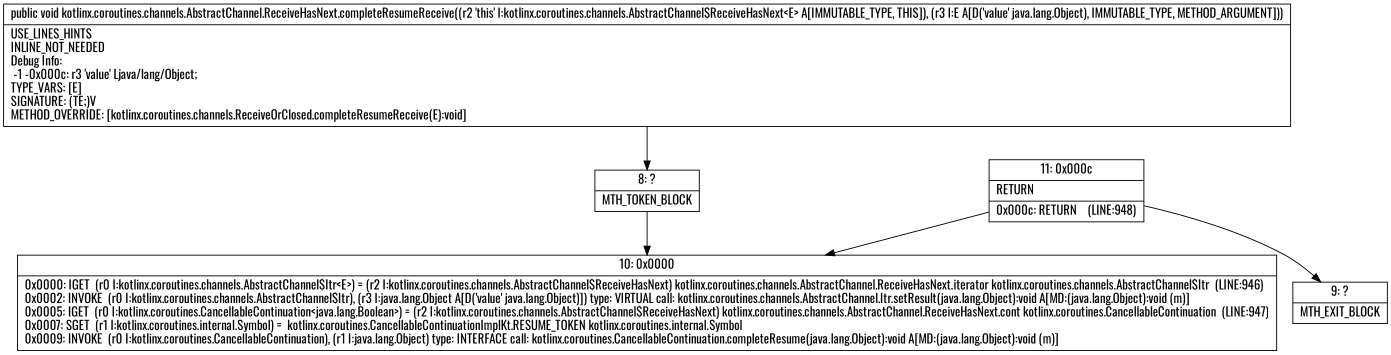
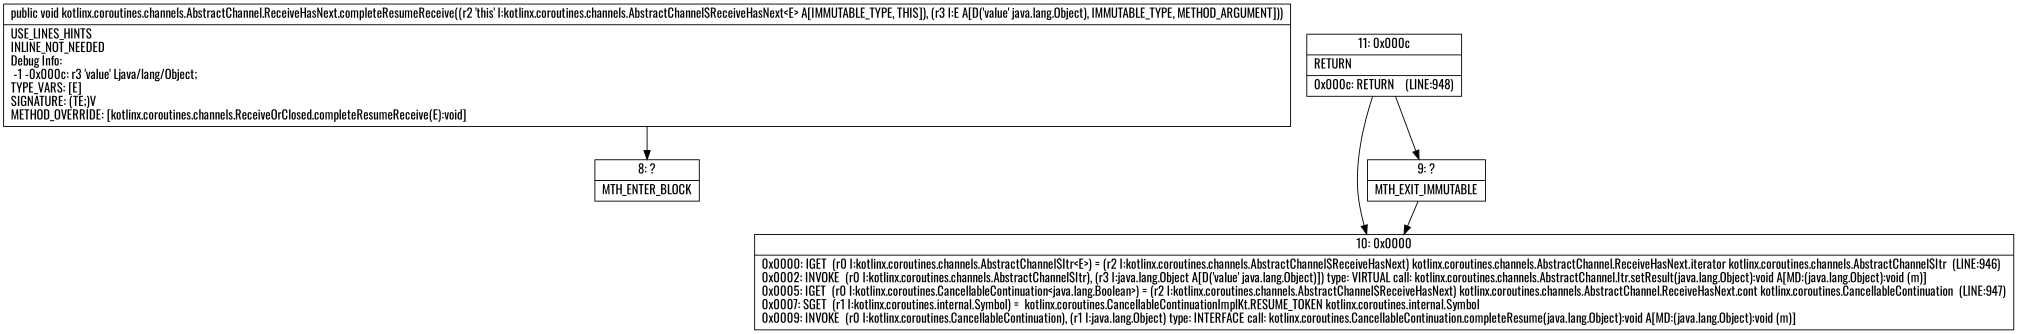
(647, 201) -> (647, 190)
(647, 229) -> (1413, 214)
(1340, 313) -> (1426, 190)
